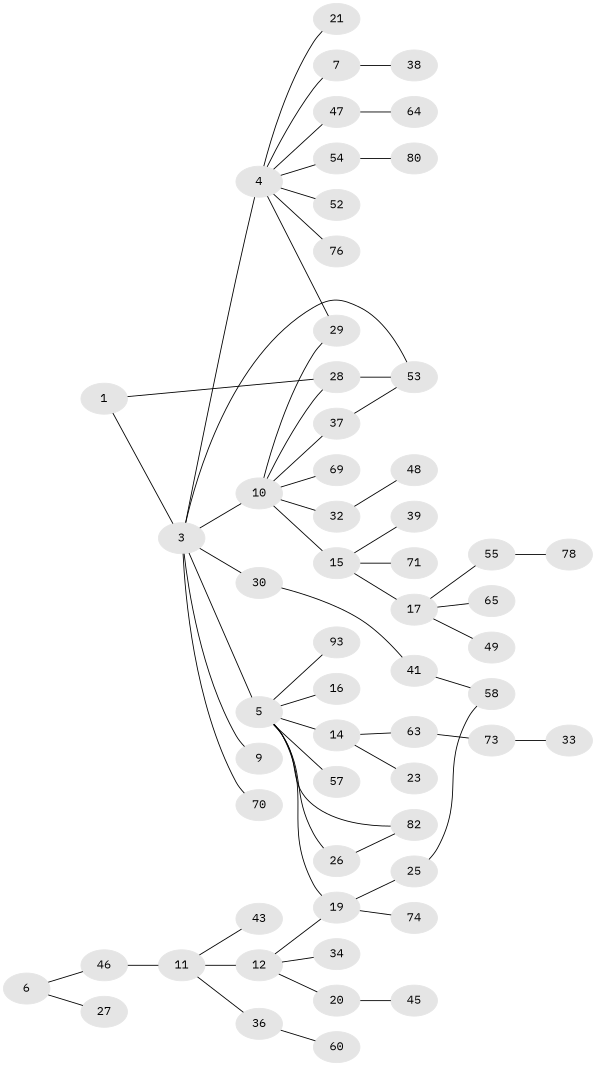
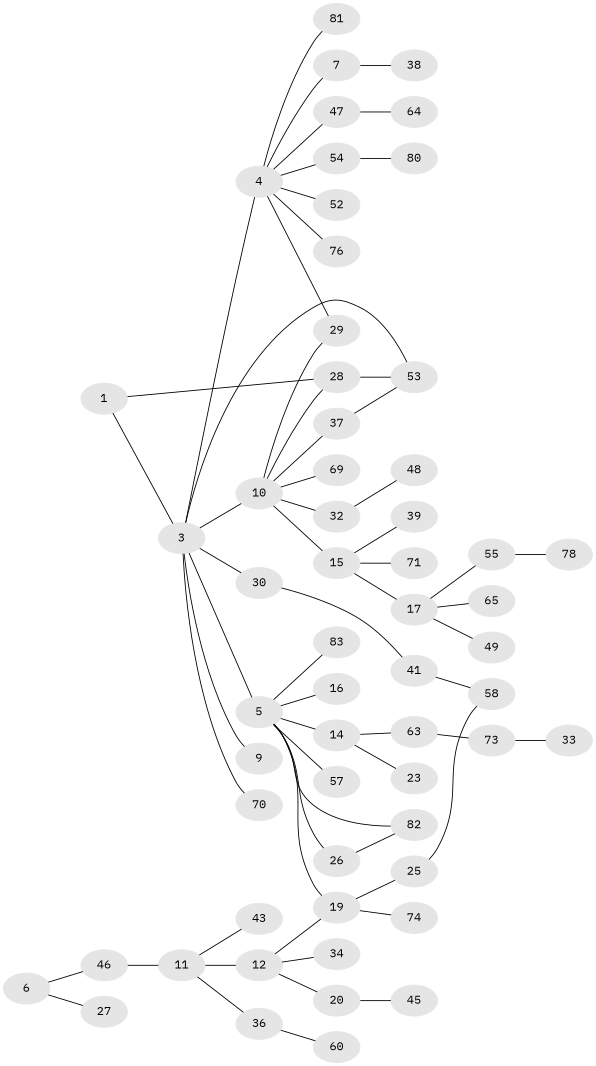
(337, 19) -> (337, 19)
(337, 642) -> (337, 642)
